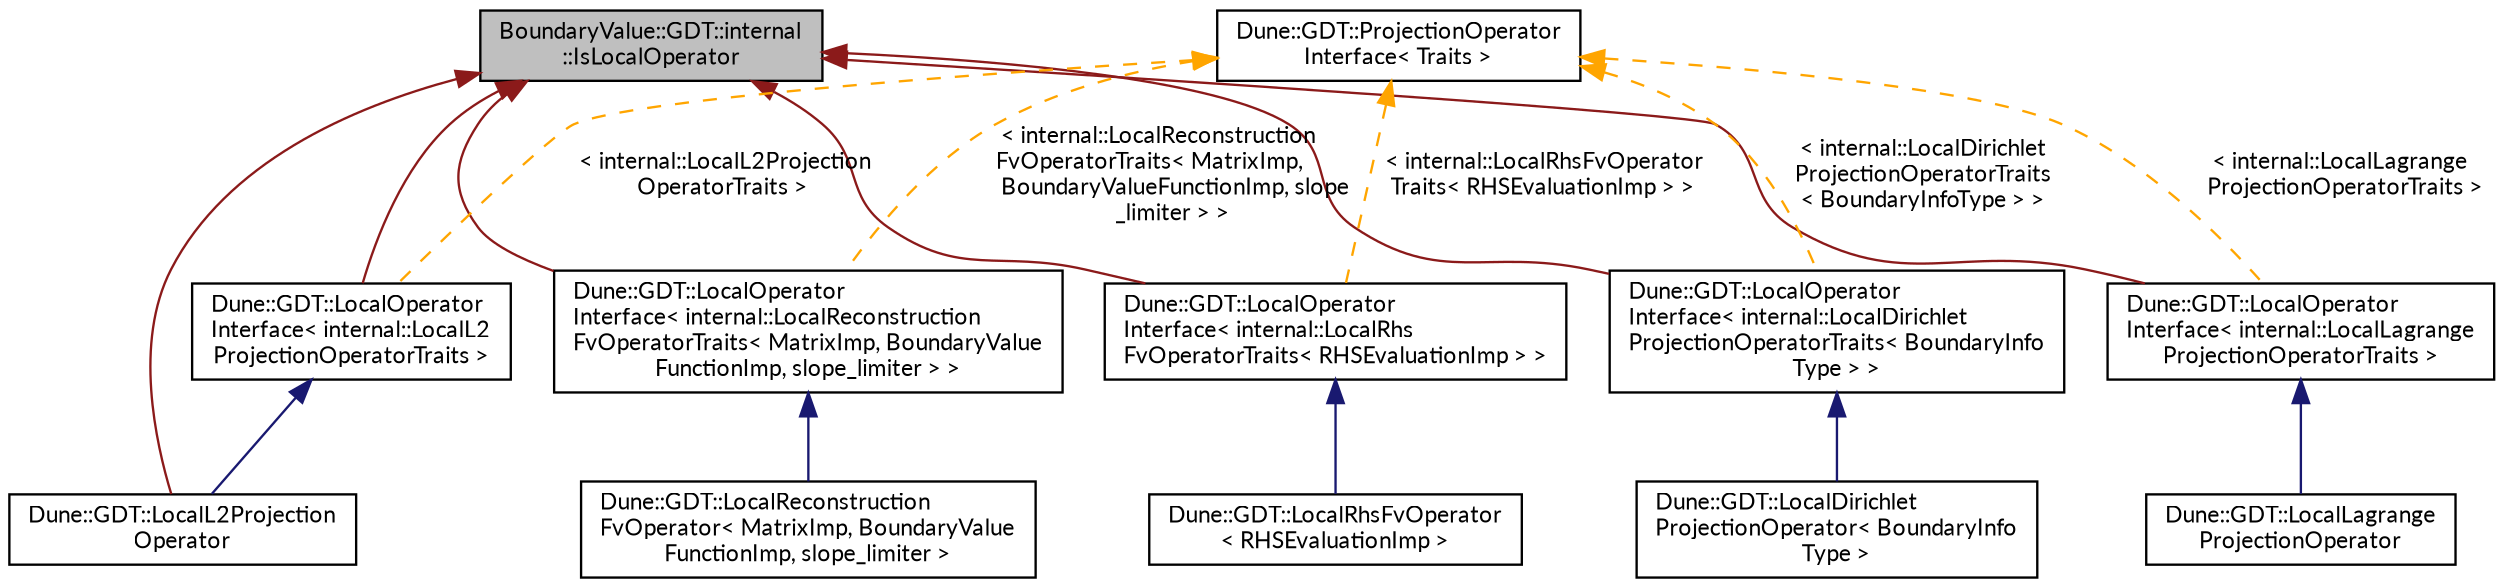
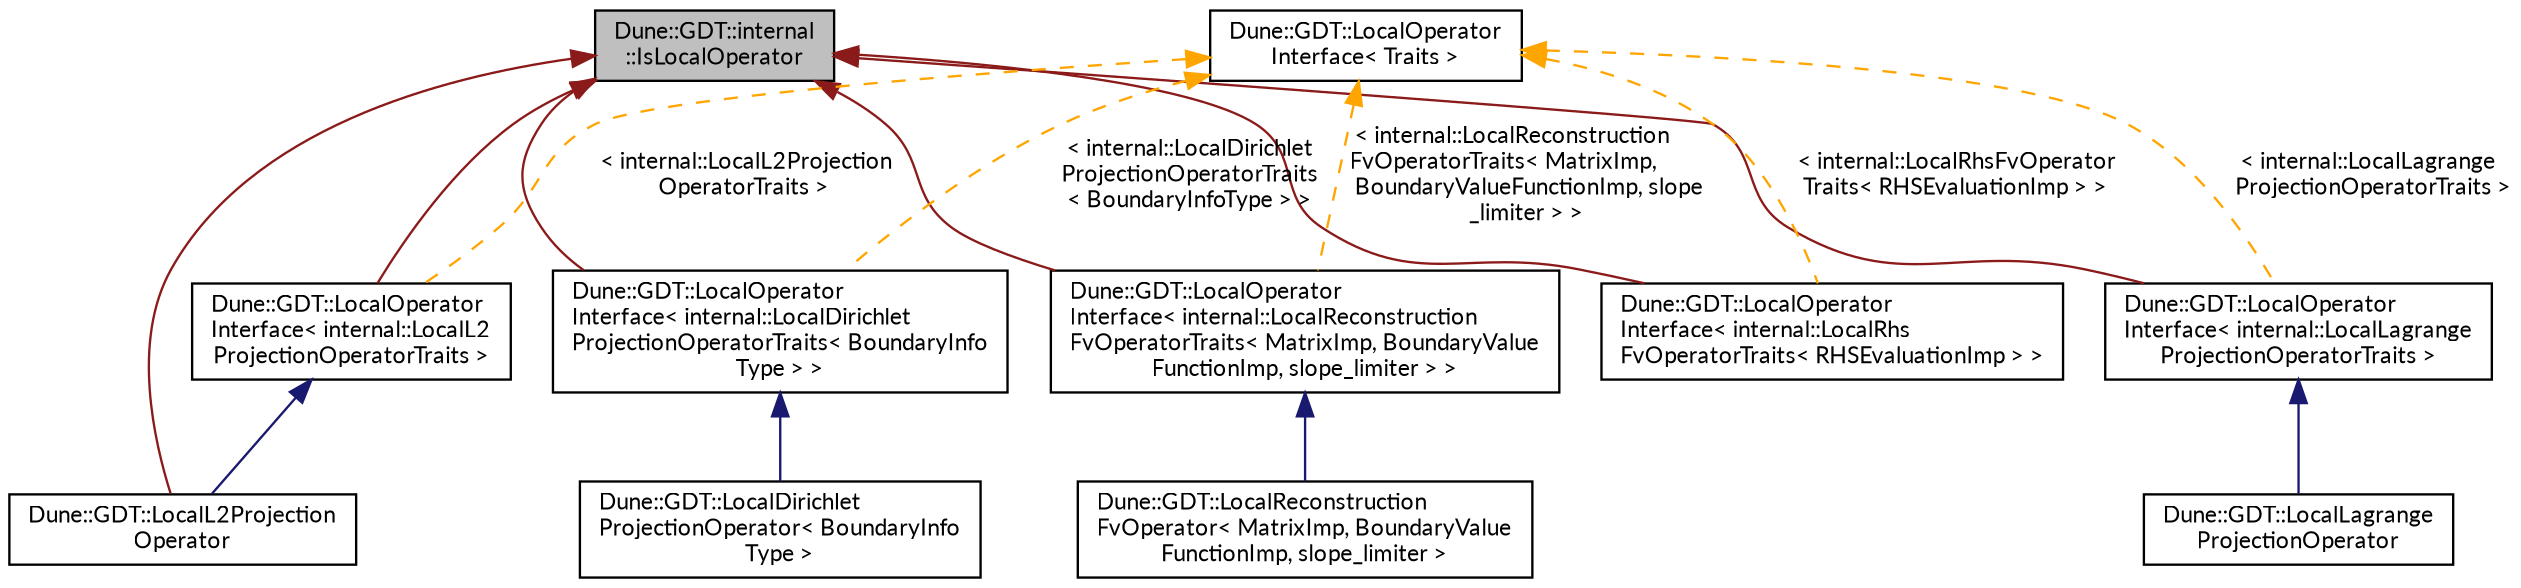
(651, 46) -> (715, 46)
(1399, 46) -> (1366, 46)
(1336, 530) -> none
